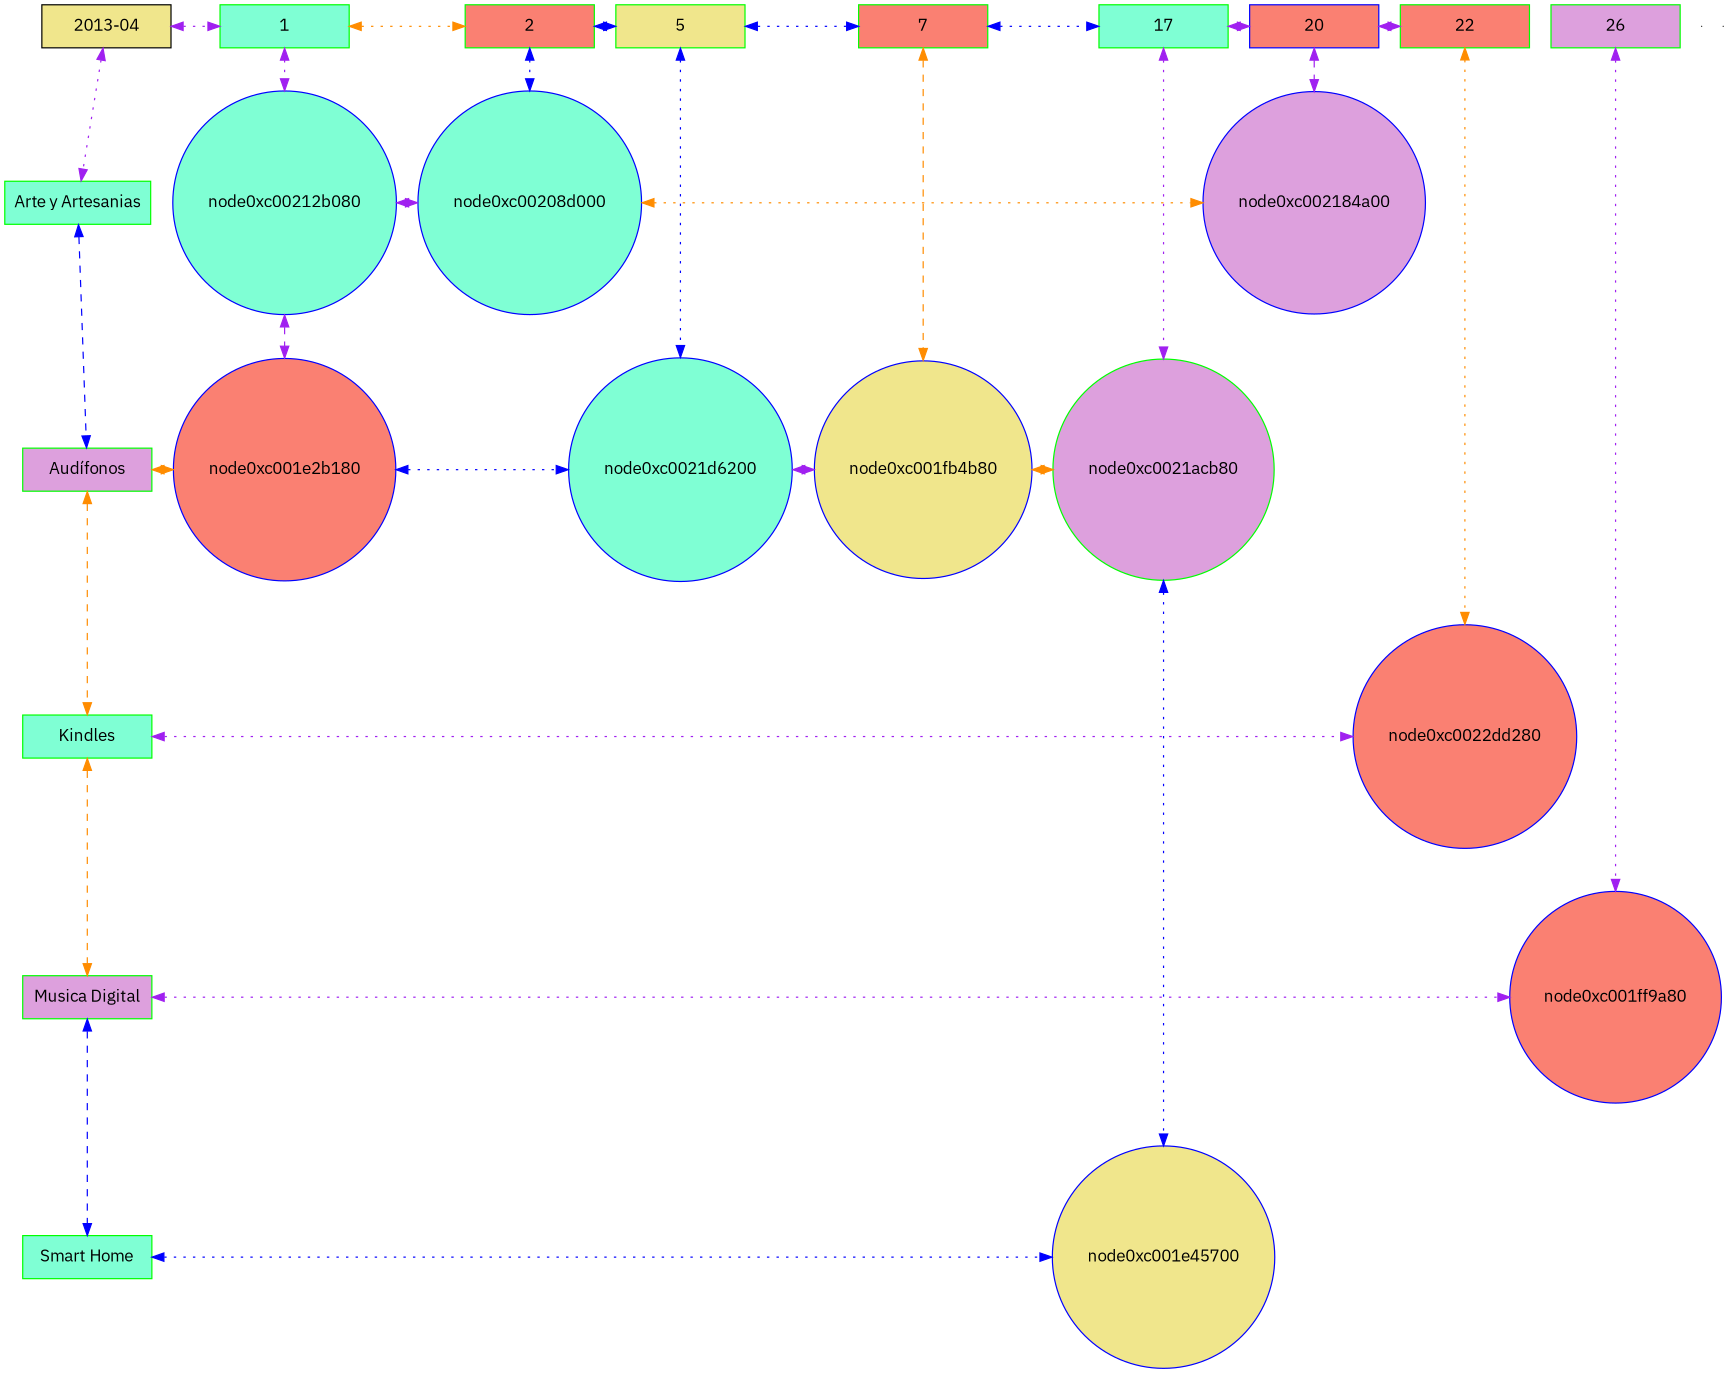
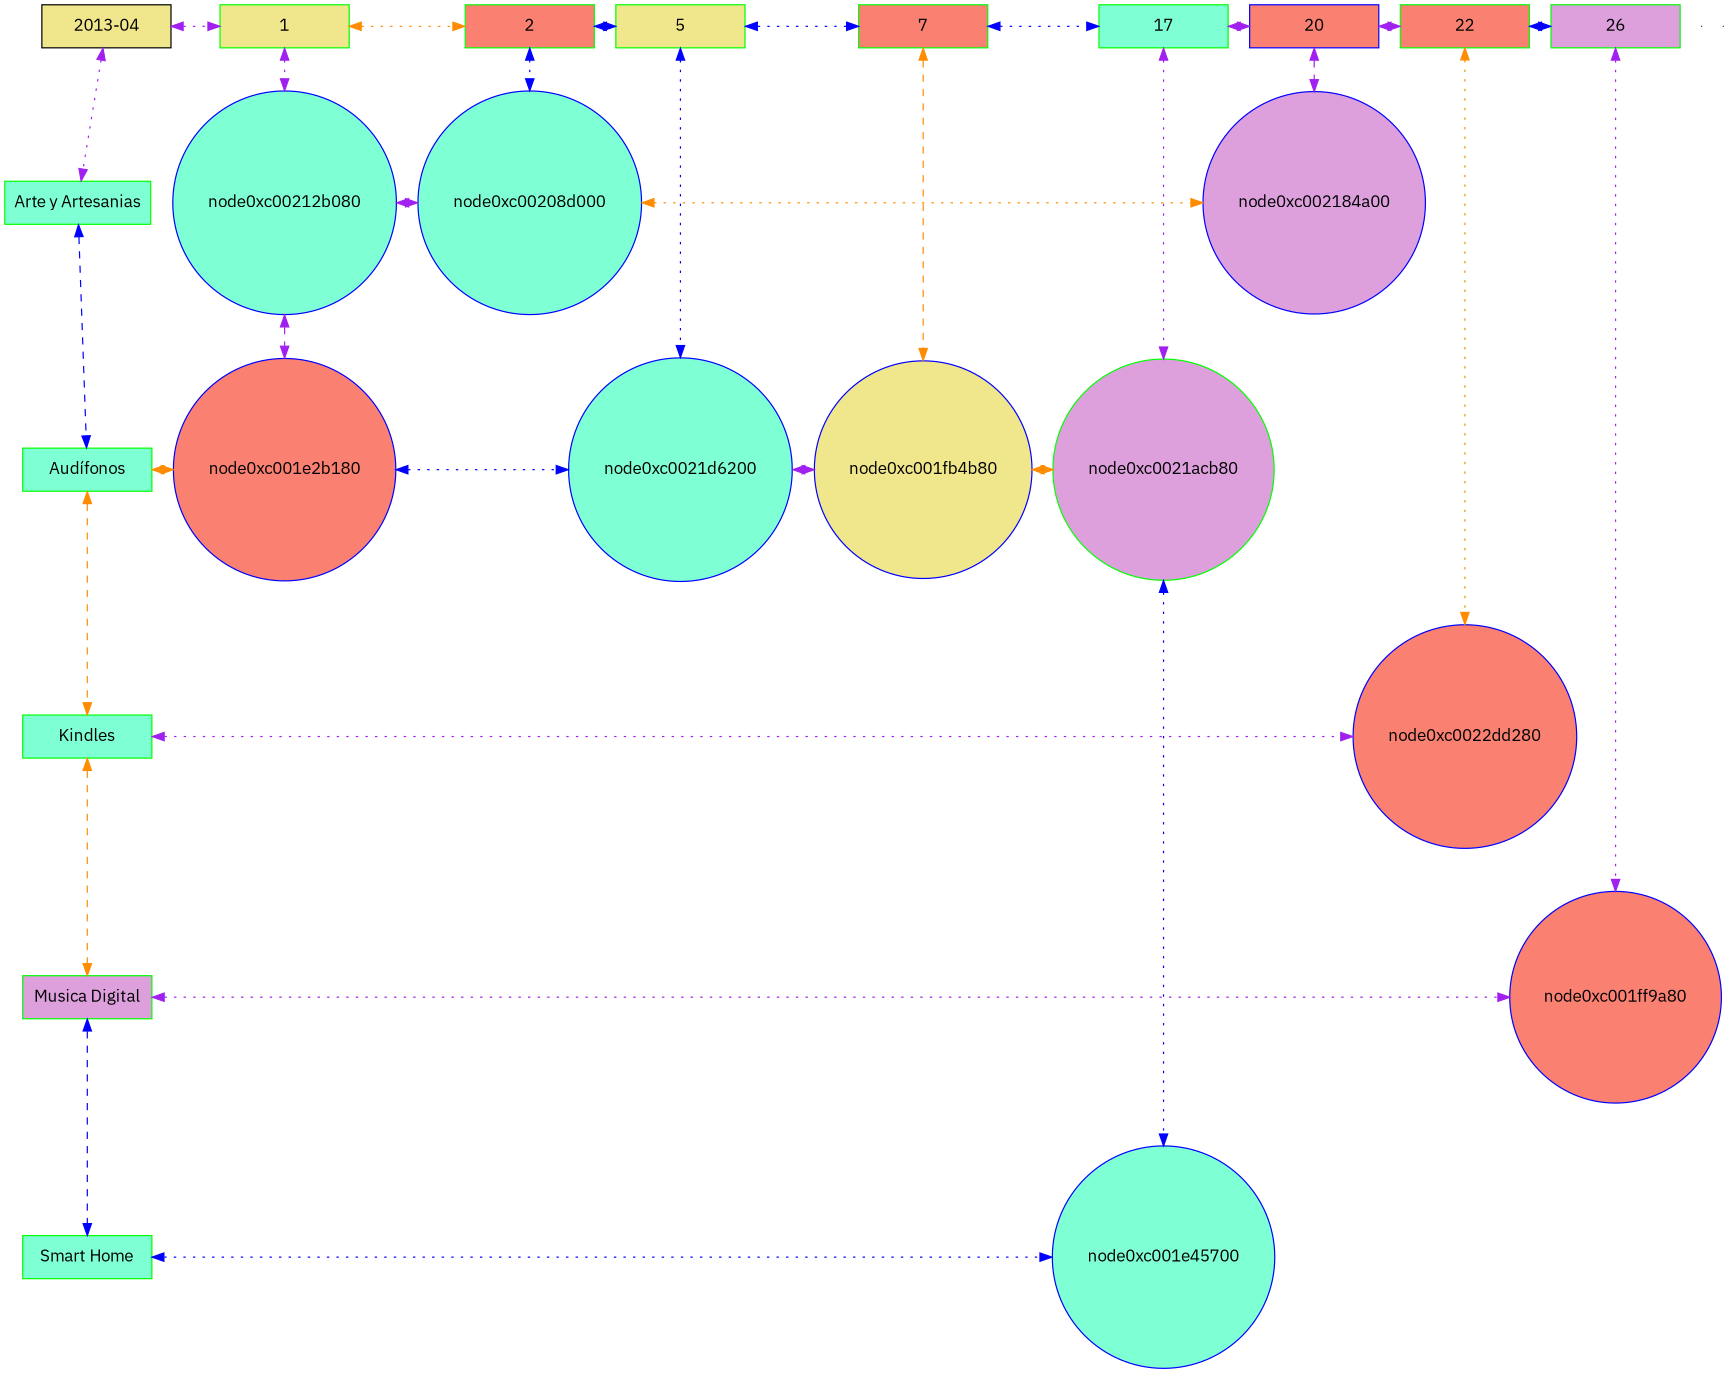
(285, 26) -> (285, 26)
none -> (1542, 26)
(87, 470) -> (87, 470)
(1164, 1257) -> (1164, 1257)
